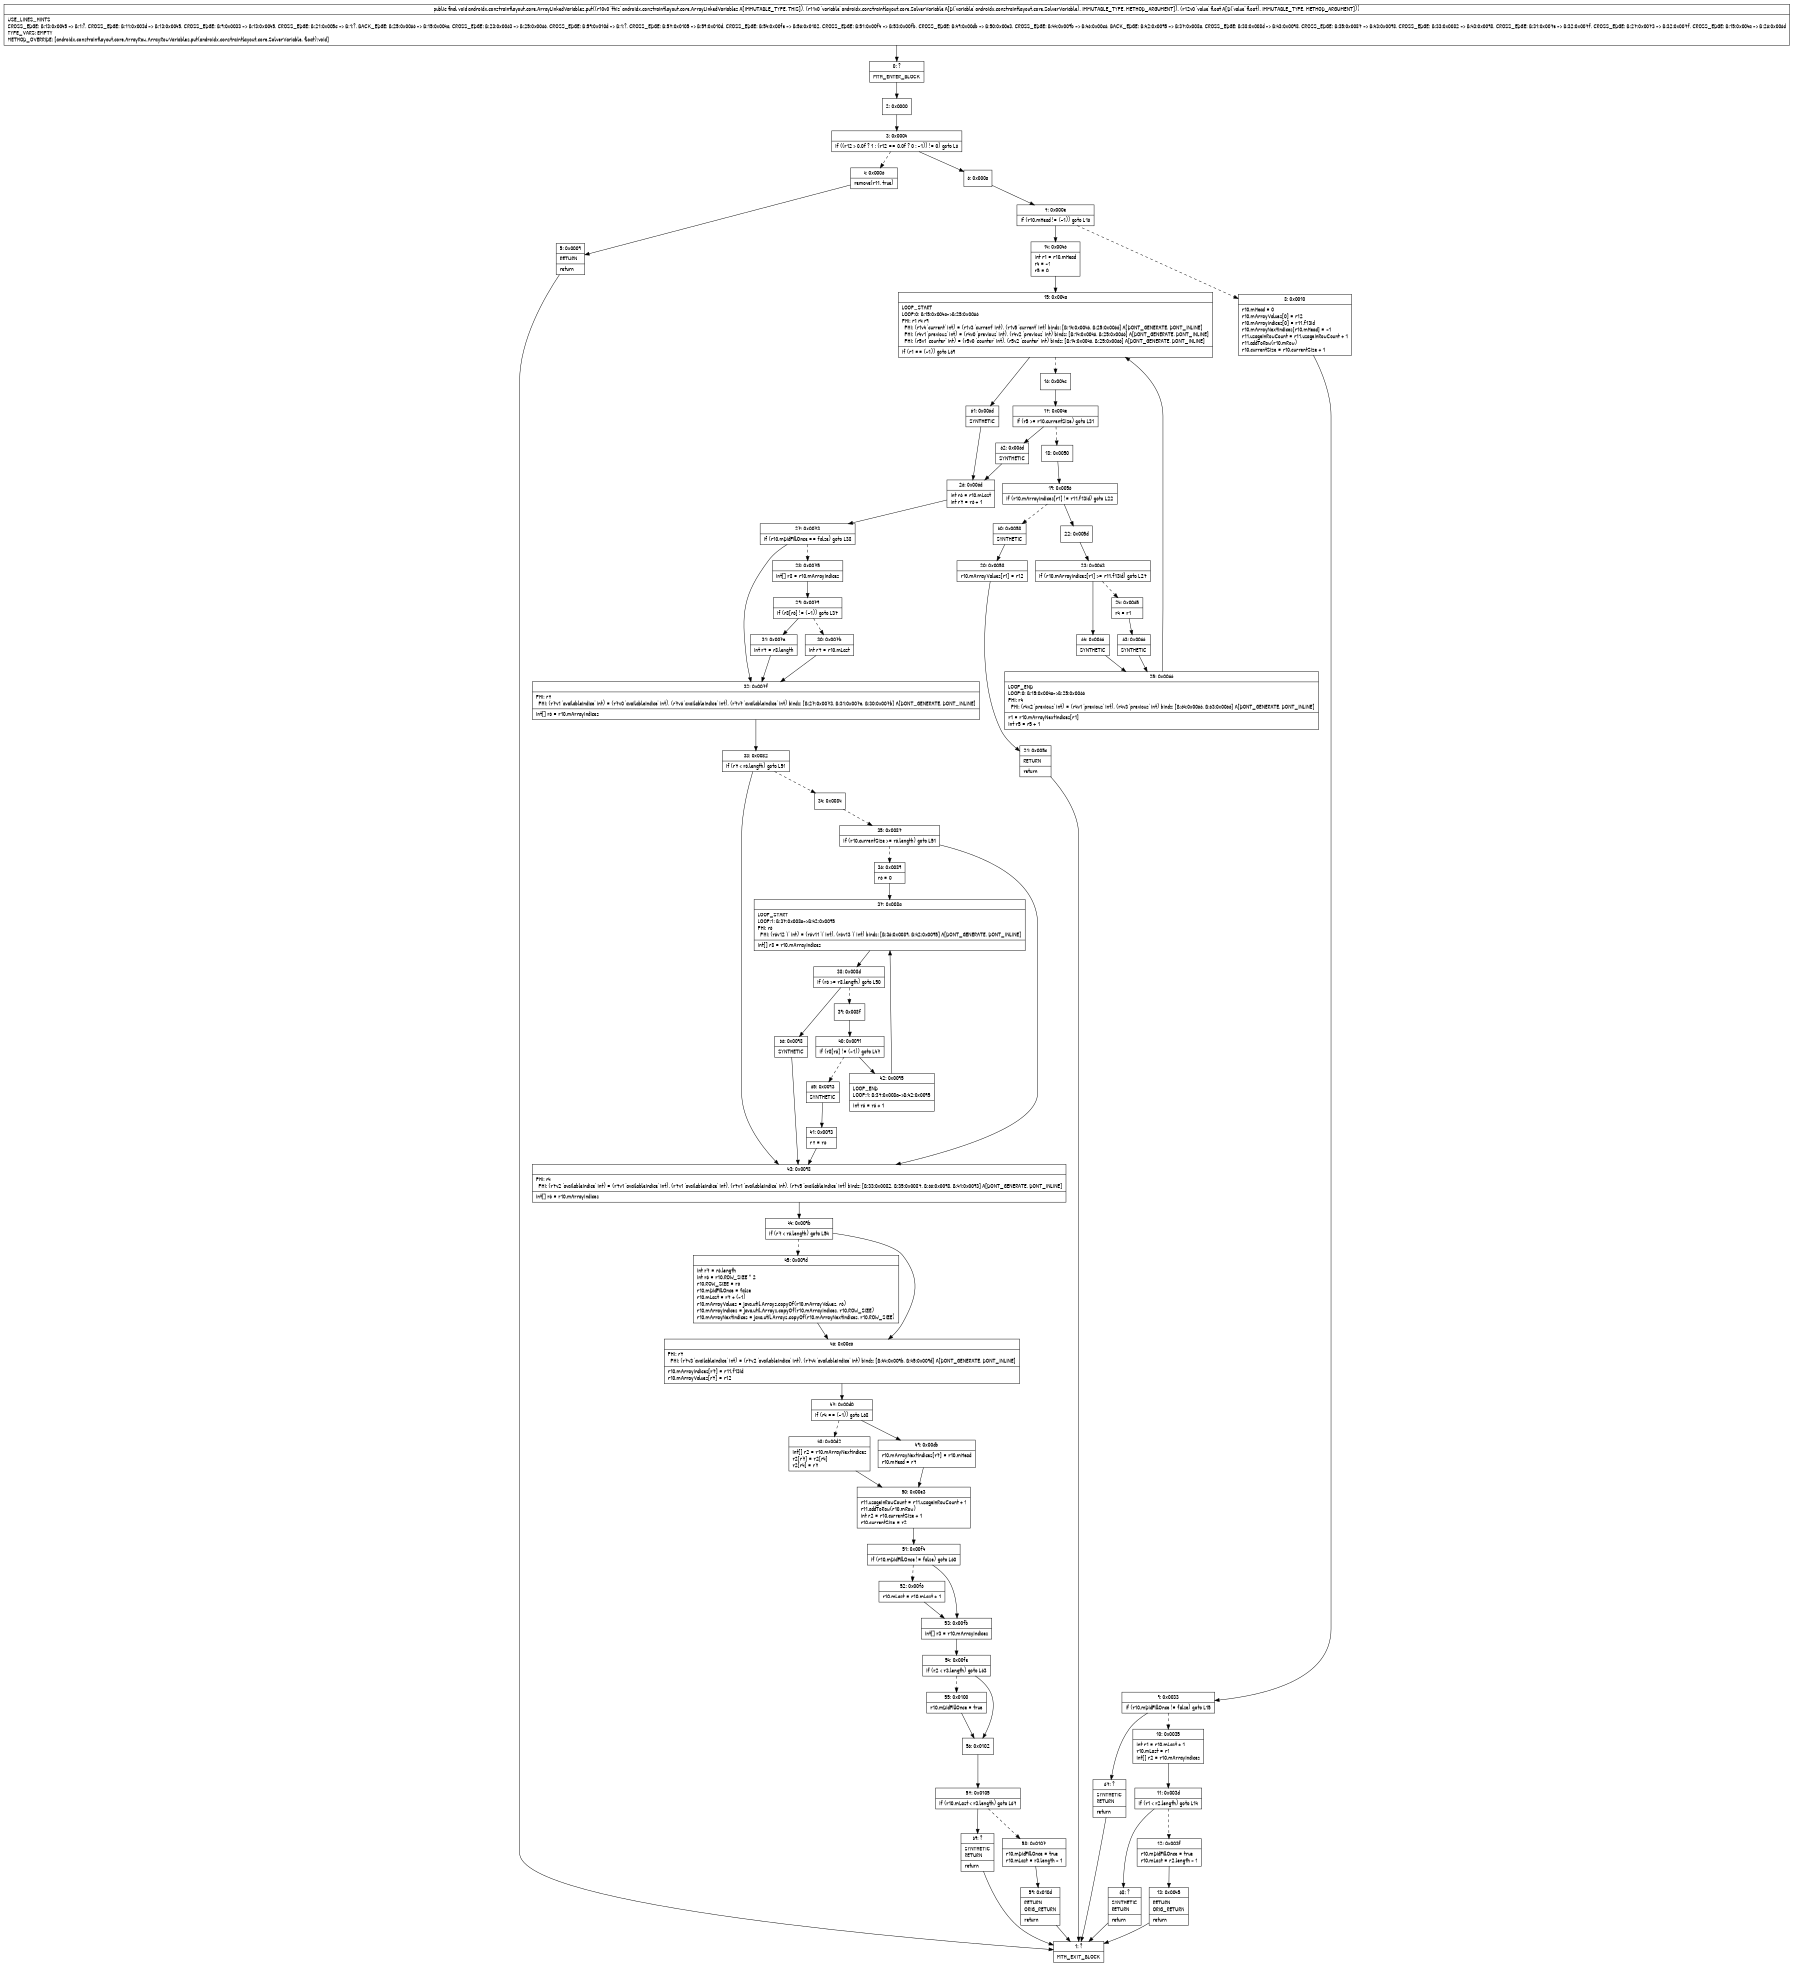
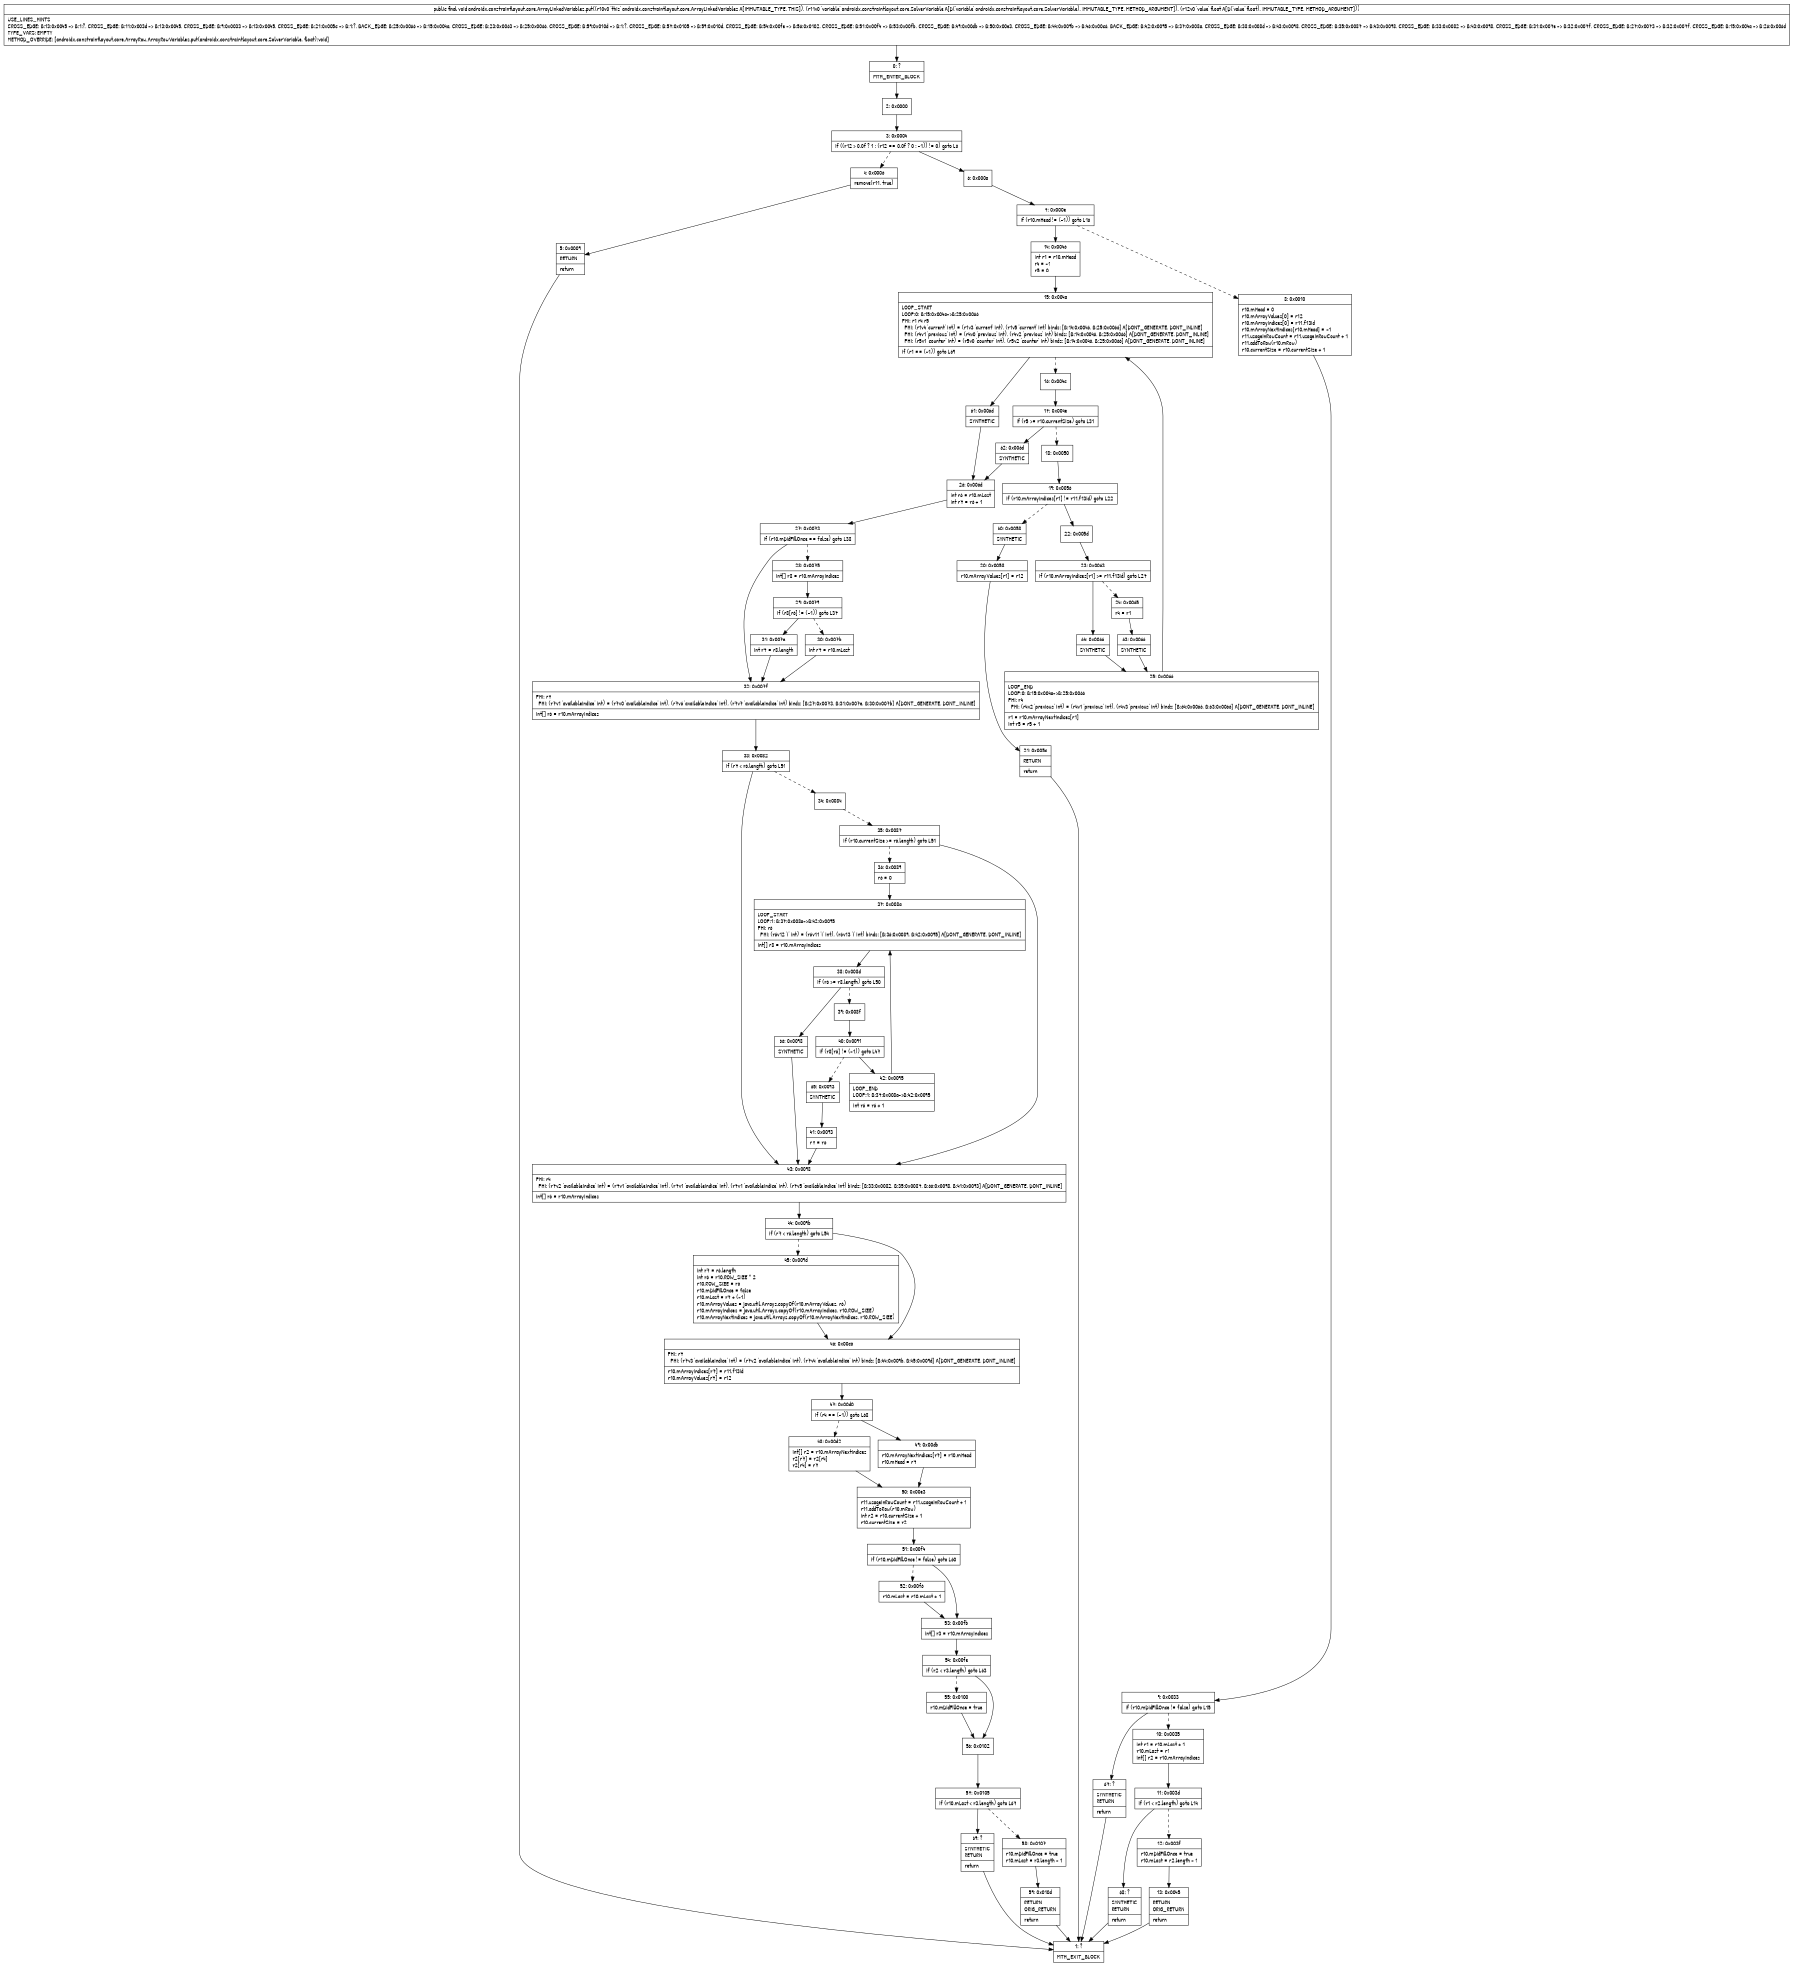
(916, 321) -> (916, 321)
